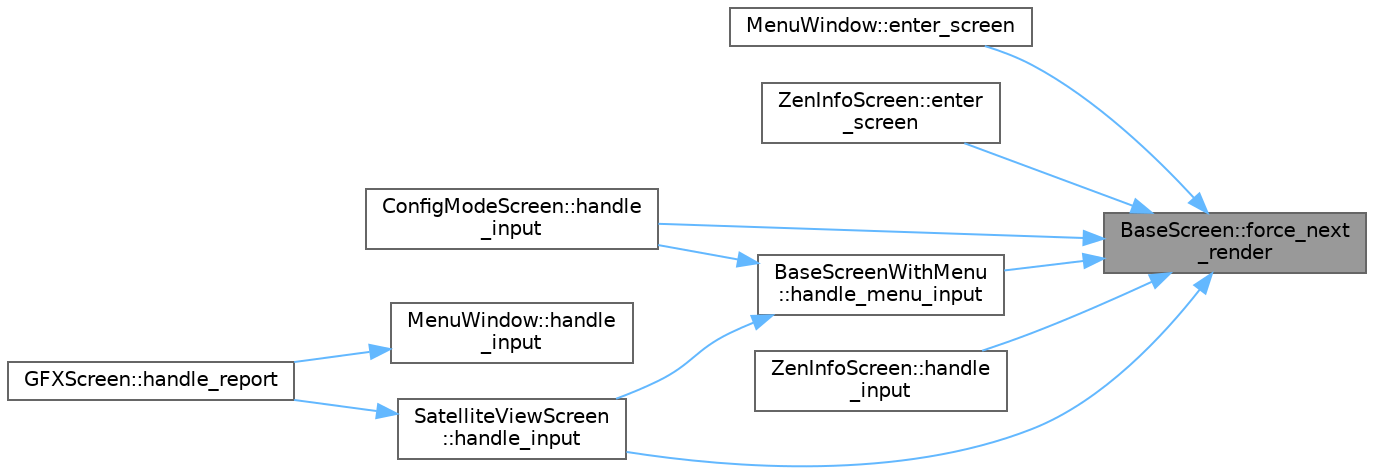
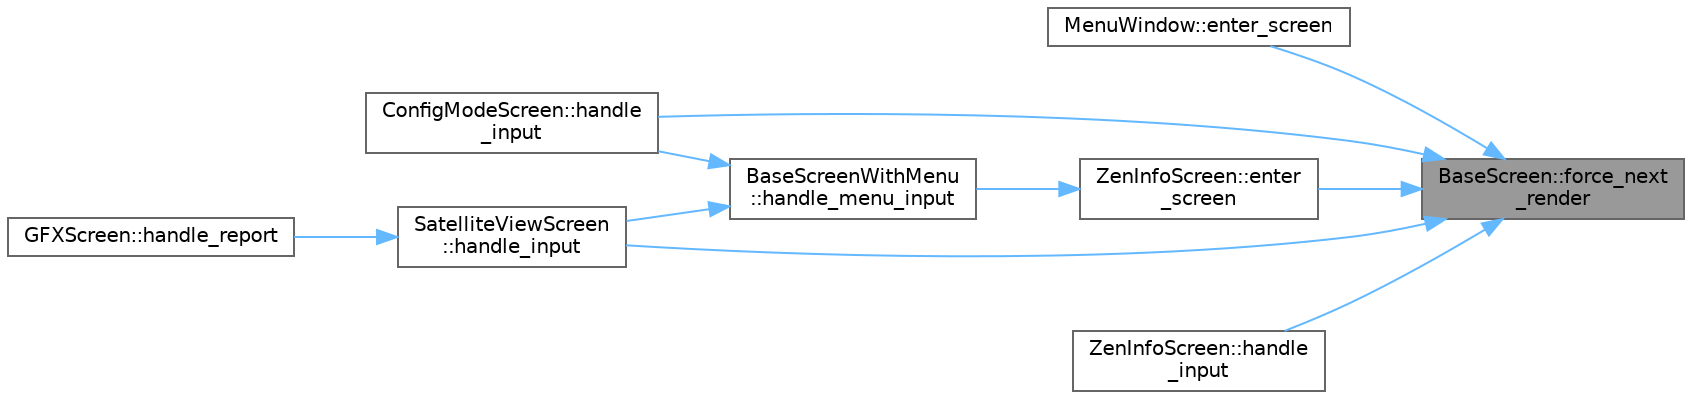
(1044, 266) -> (1018, 189)
(512, 333) -> none
